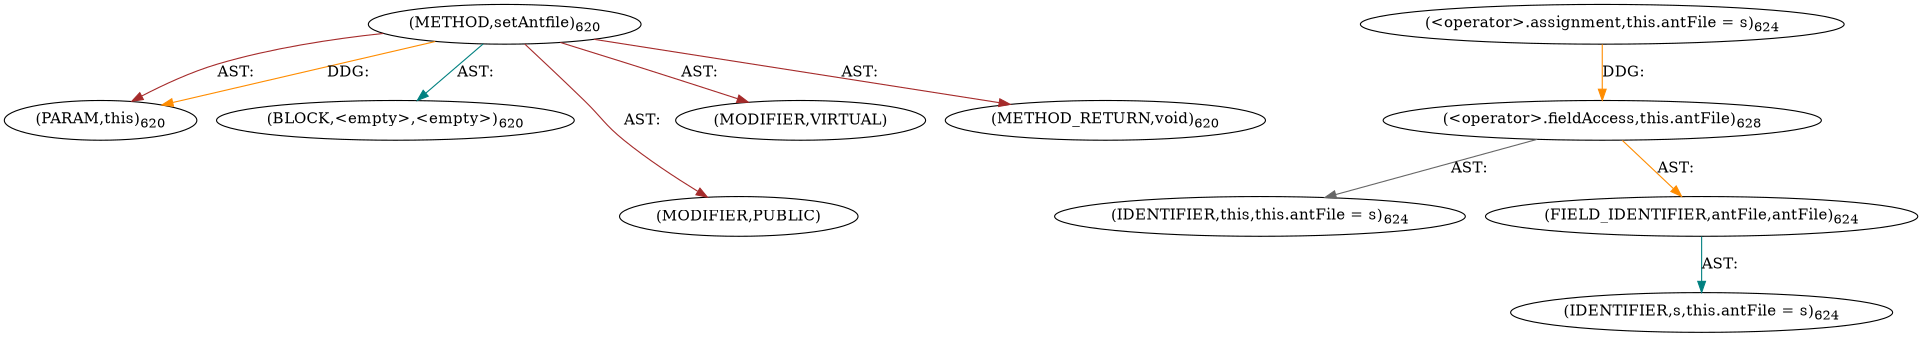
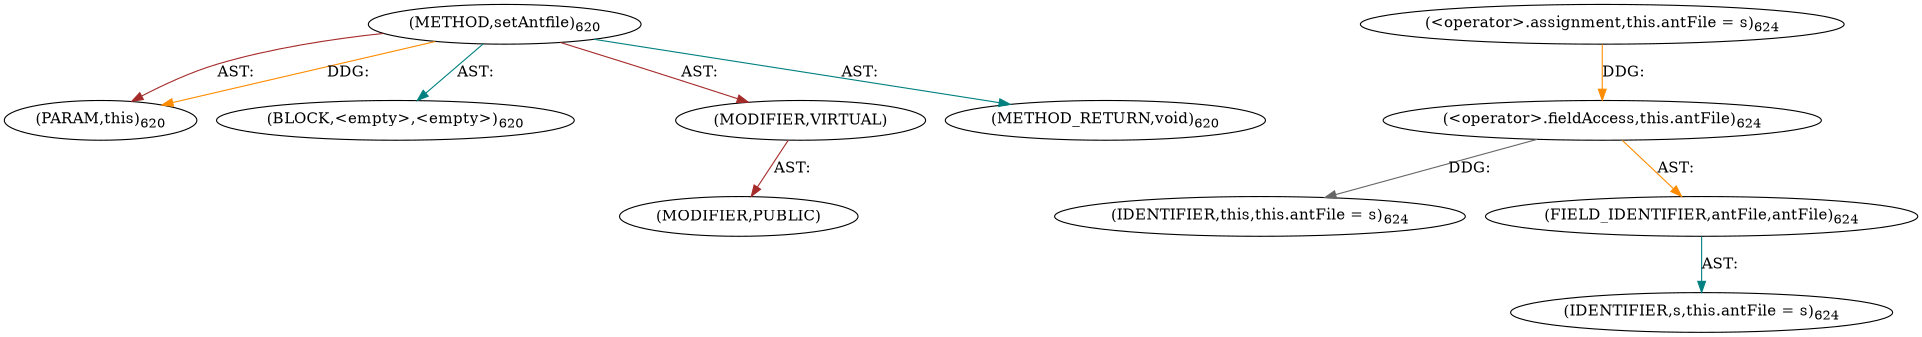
(797, 71) -> (797, 71)
(1749, 119) -> (1749, 119)
(606, 124) -> (773, 164)
(1472, 168) -> (1472, 168)
